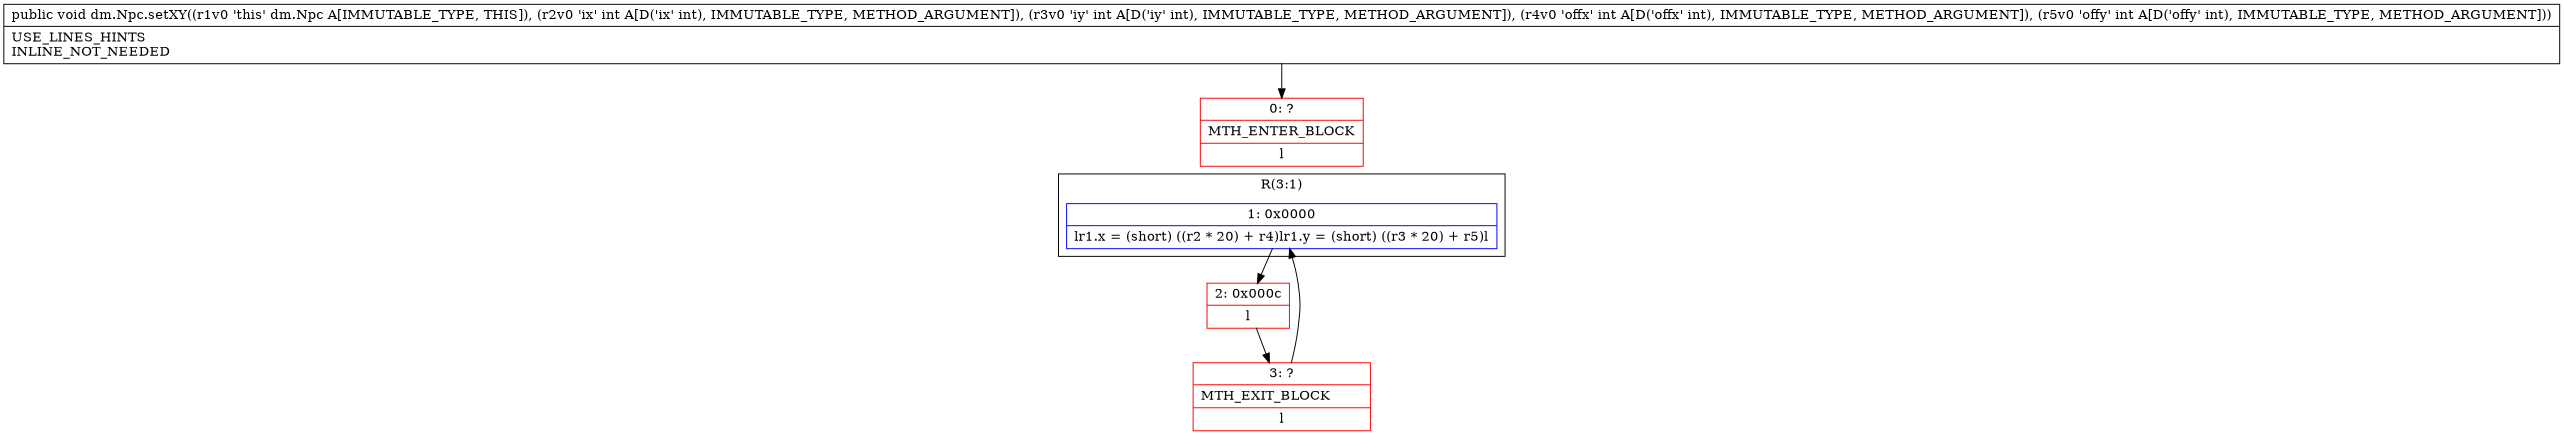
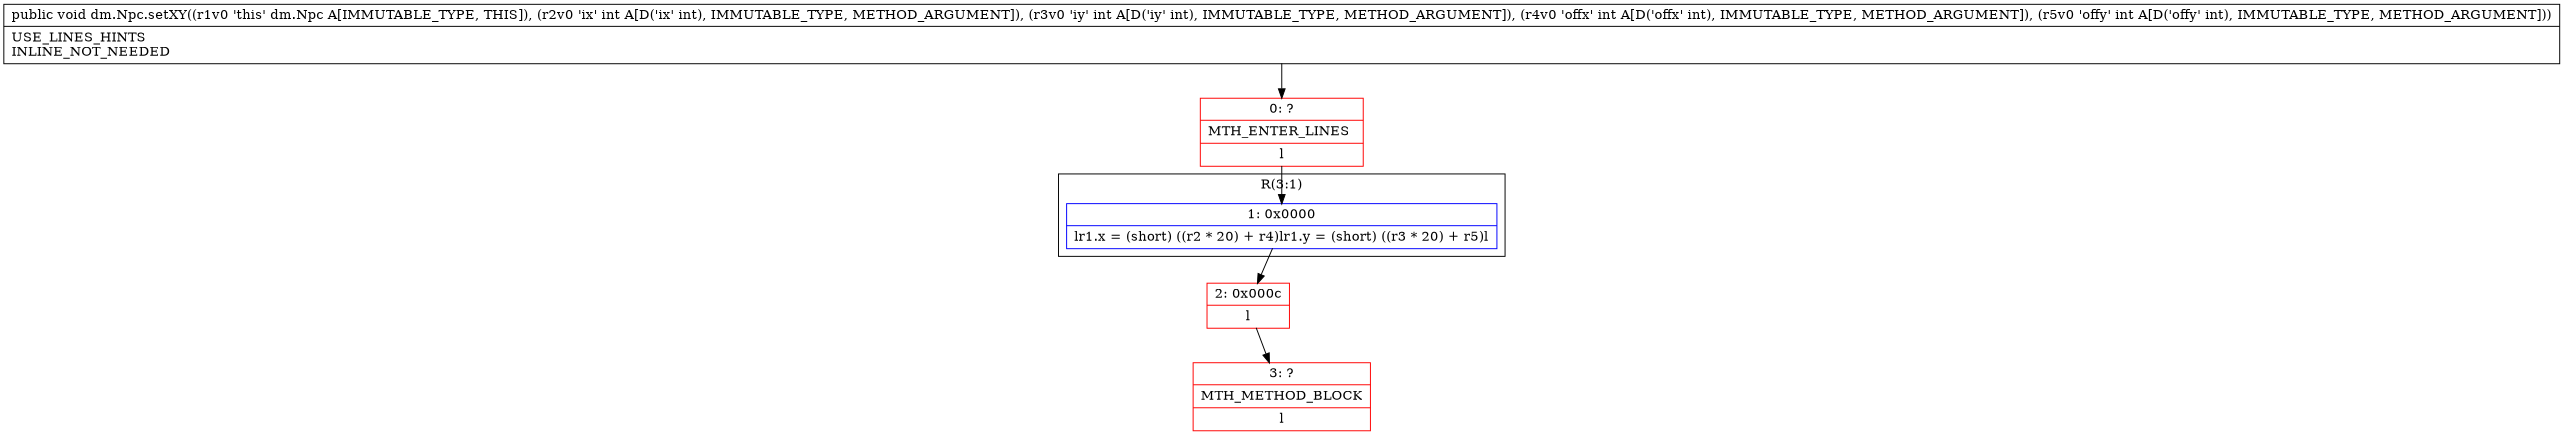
(1282, 131) -> (1279, 131)
(1300, 310) -> (1282, 180)
(1266, 396) -> (1282, 396)
